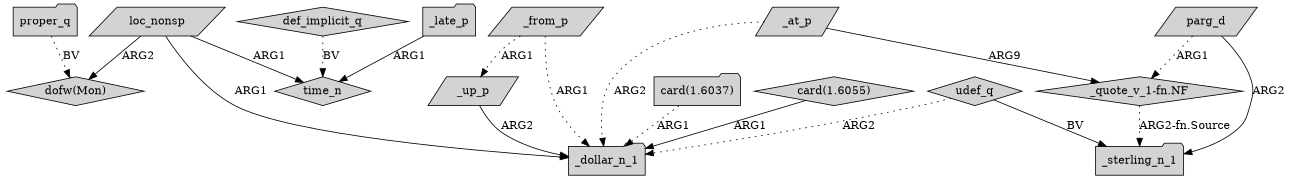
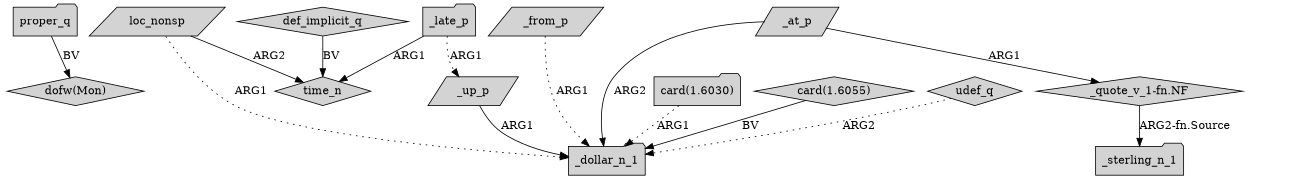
(1206, 22) -> none
(654, 46) -> (654, 46)
(501, 51) -> (448, 54)
(323, 52) -> (323, 52)
(59, 53) -> (59, 53)
(118, 55) -> none
(270, 56) -> (270, 56)
(1005, 56) -> (1005, 56)
(697, 91) -> (697, 91)
(1046, 121) -> none
(1140, 122) -> (1140, 122)
(518, 126) -> (518, 126)
(750, 126) -> (750, 126)
(347, 134) -> (347, 134)
